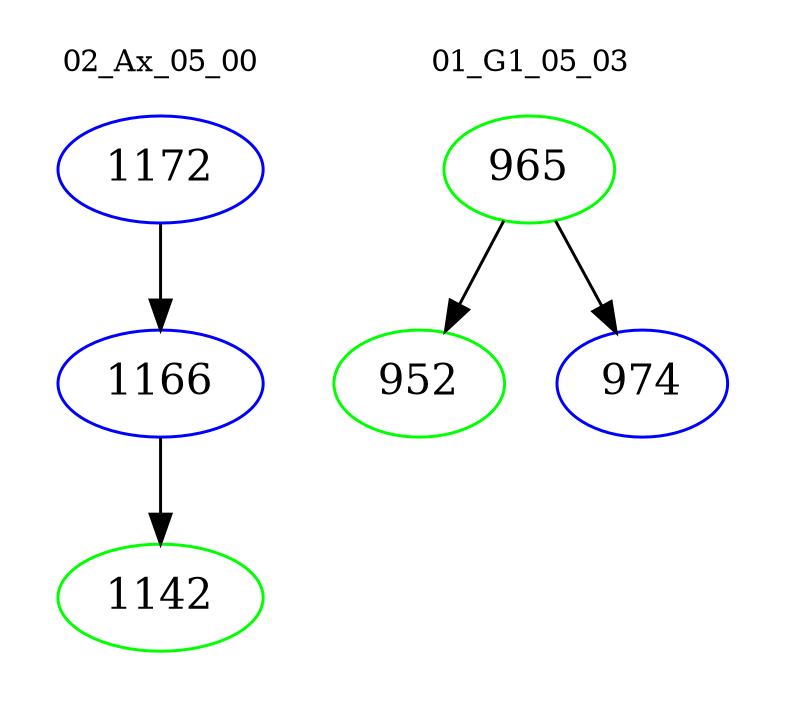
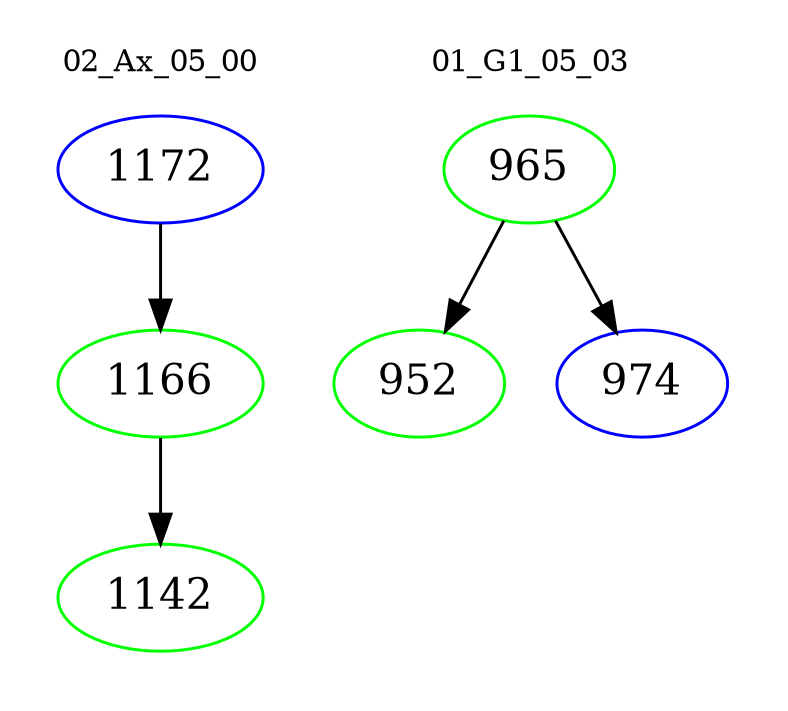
(161, 384) -> (161, 384)
